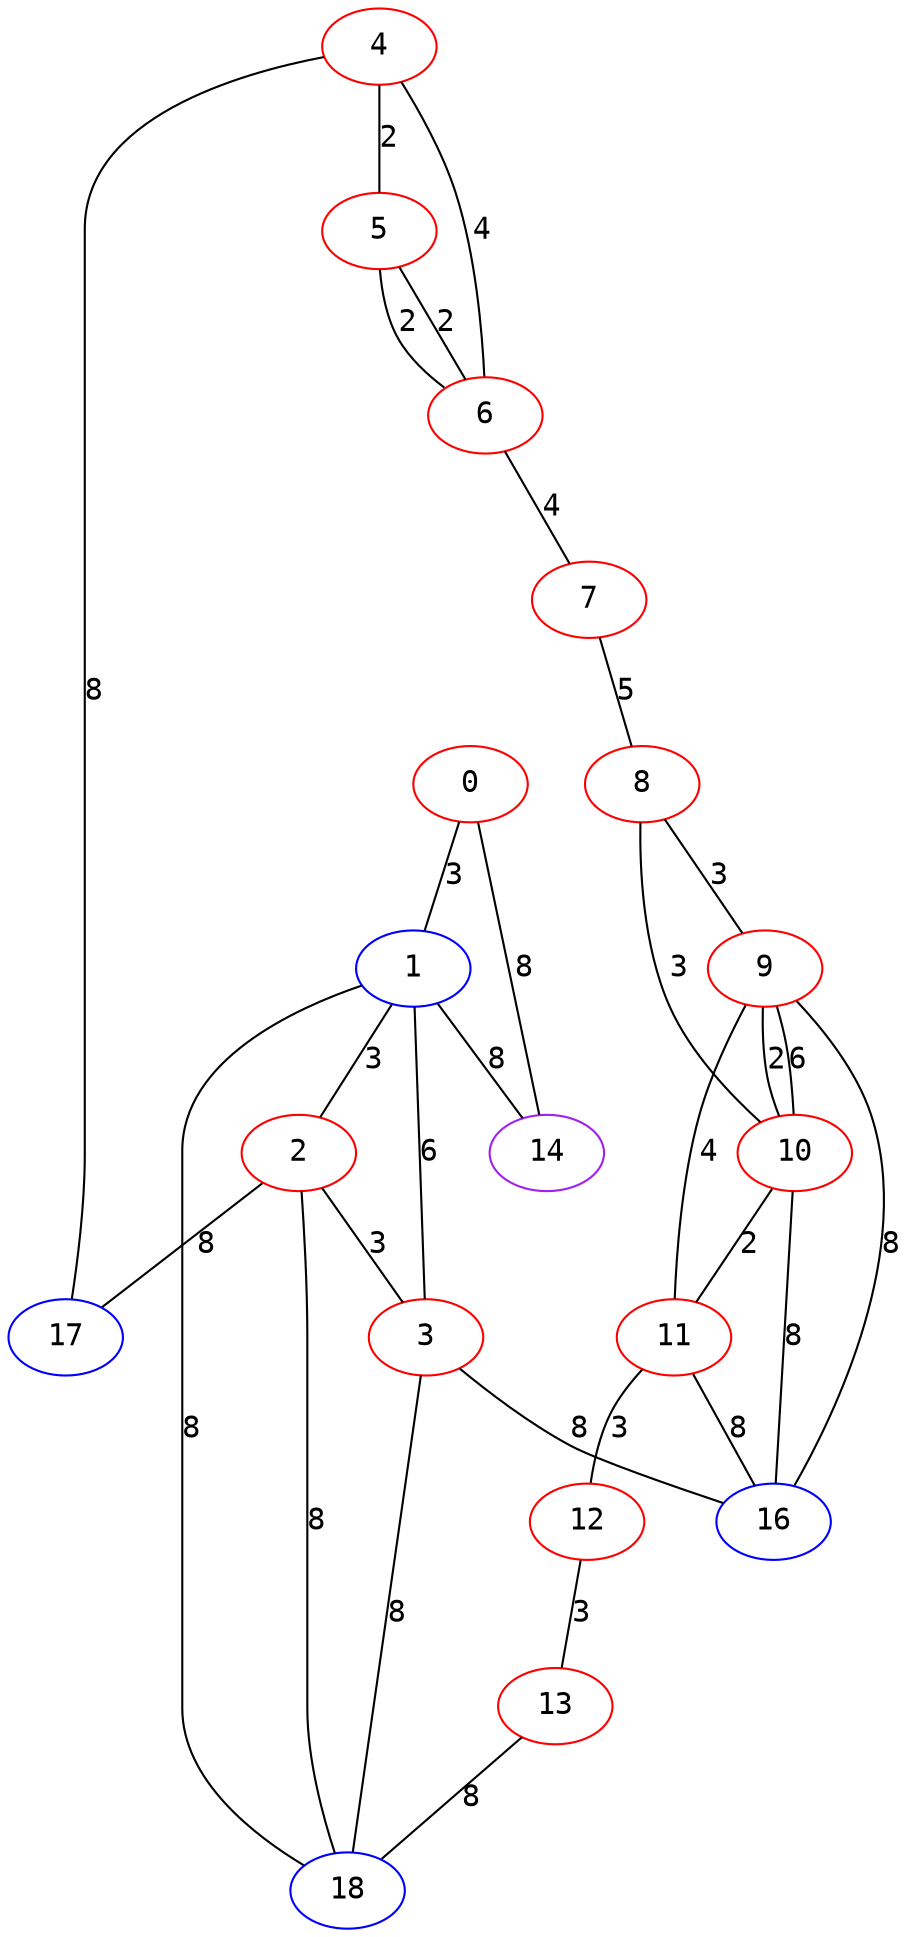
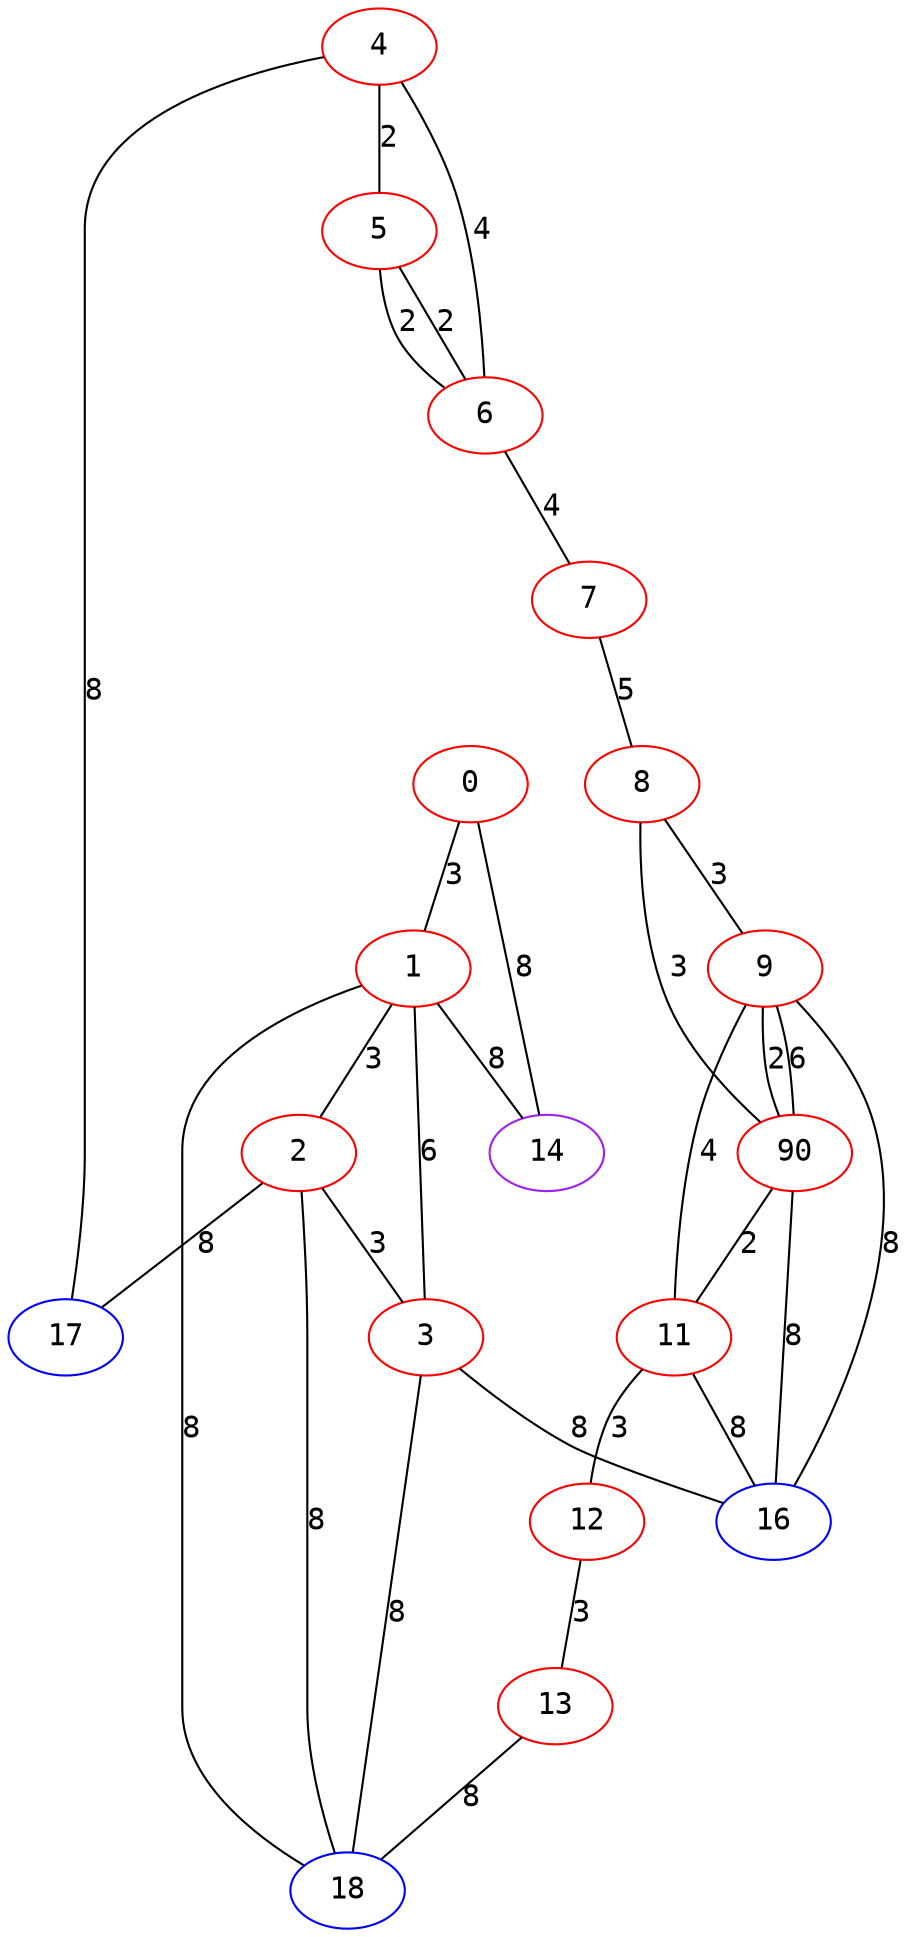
(413, 969) -> (413, 969)
(795, 1153) -> (795, 1153)
